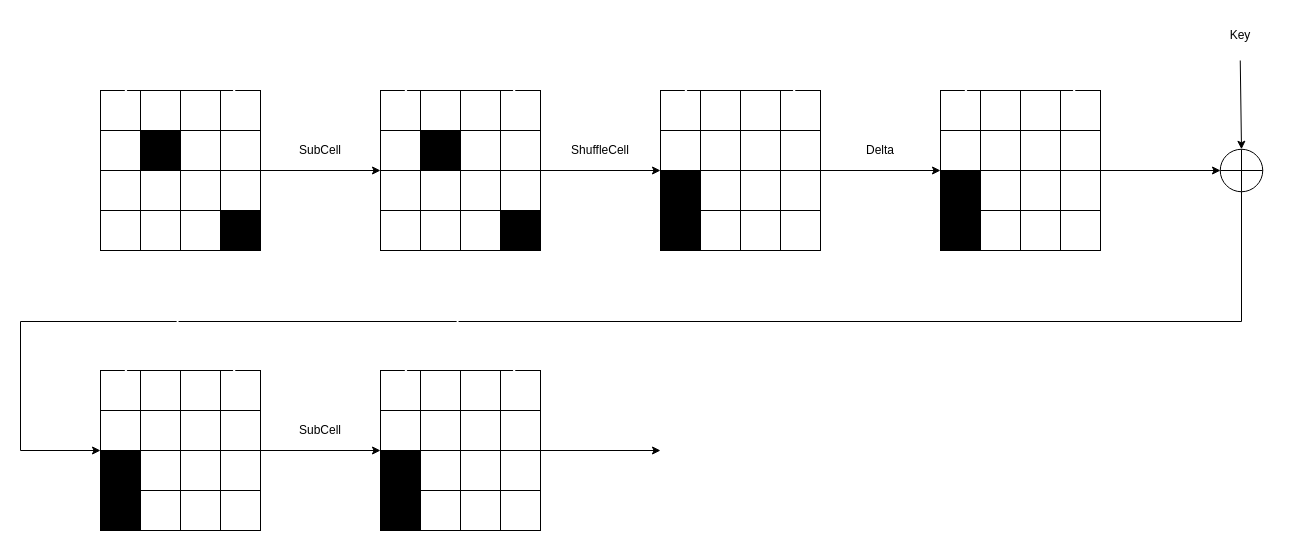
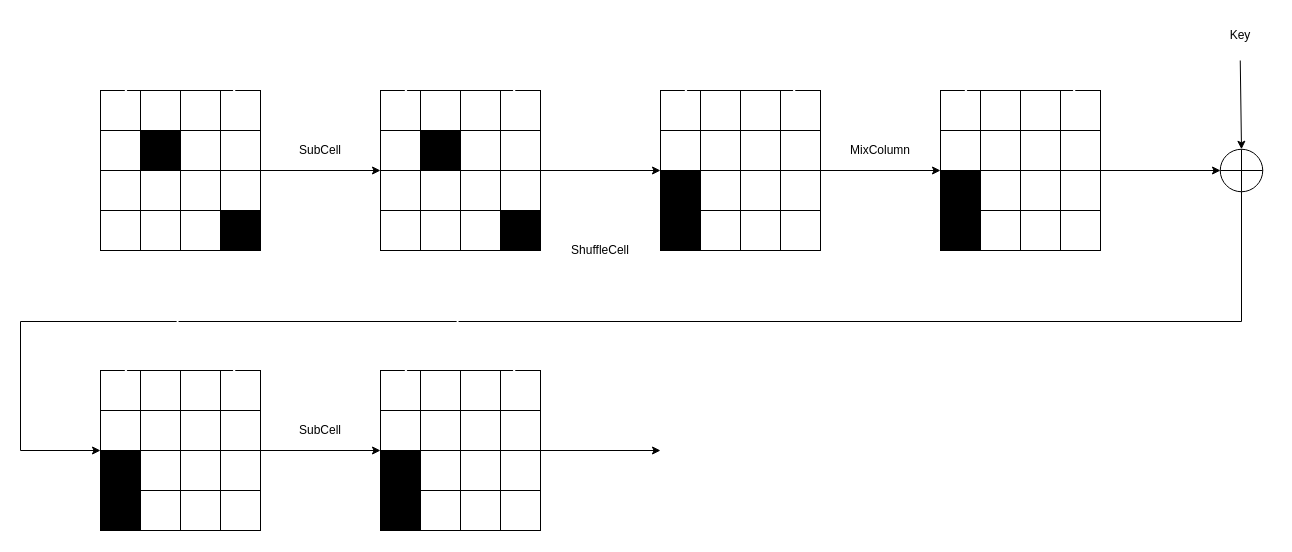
(601, 151) -> (601, 251)
(881, 151) -> (881, 151)
